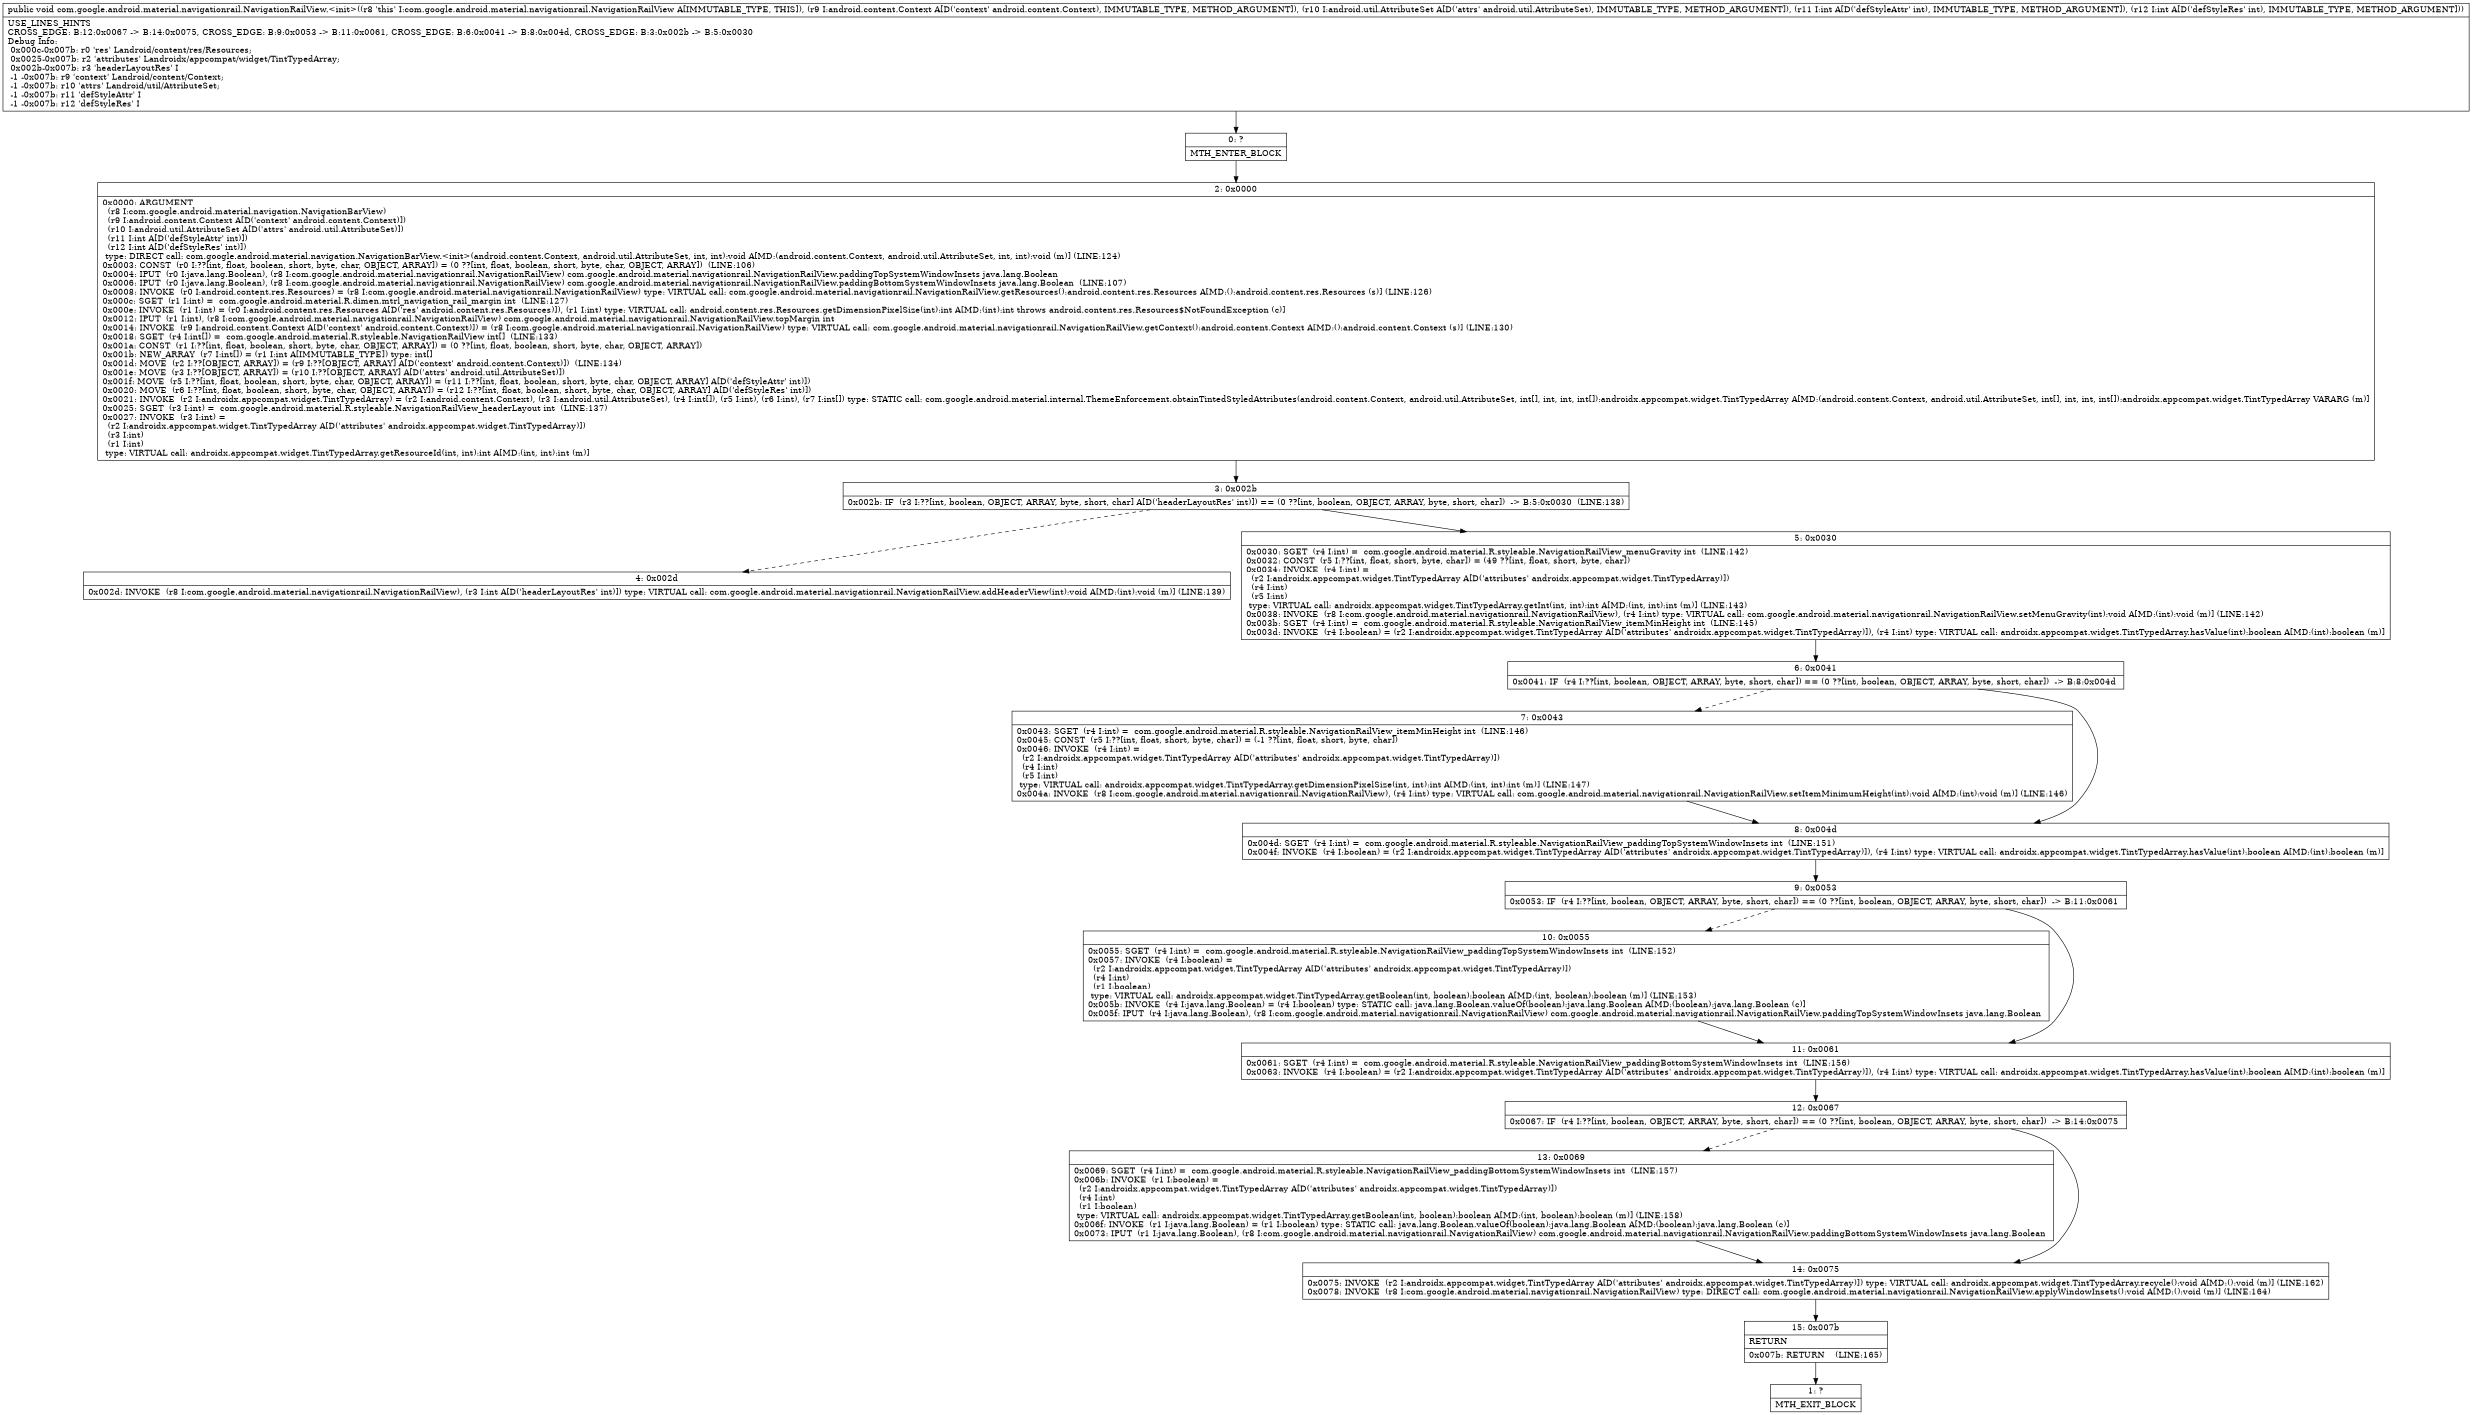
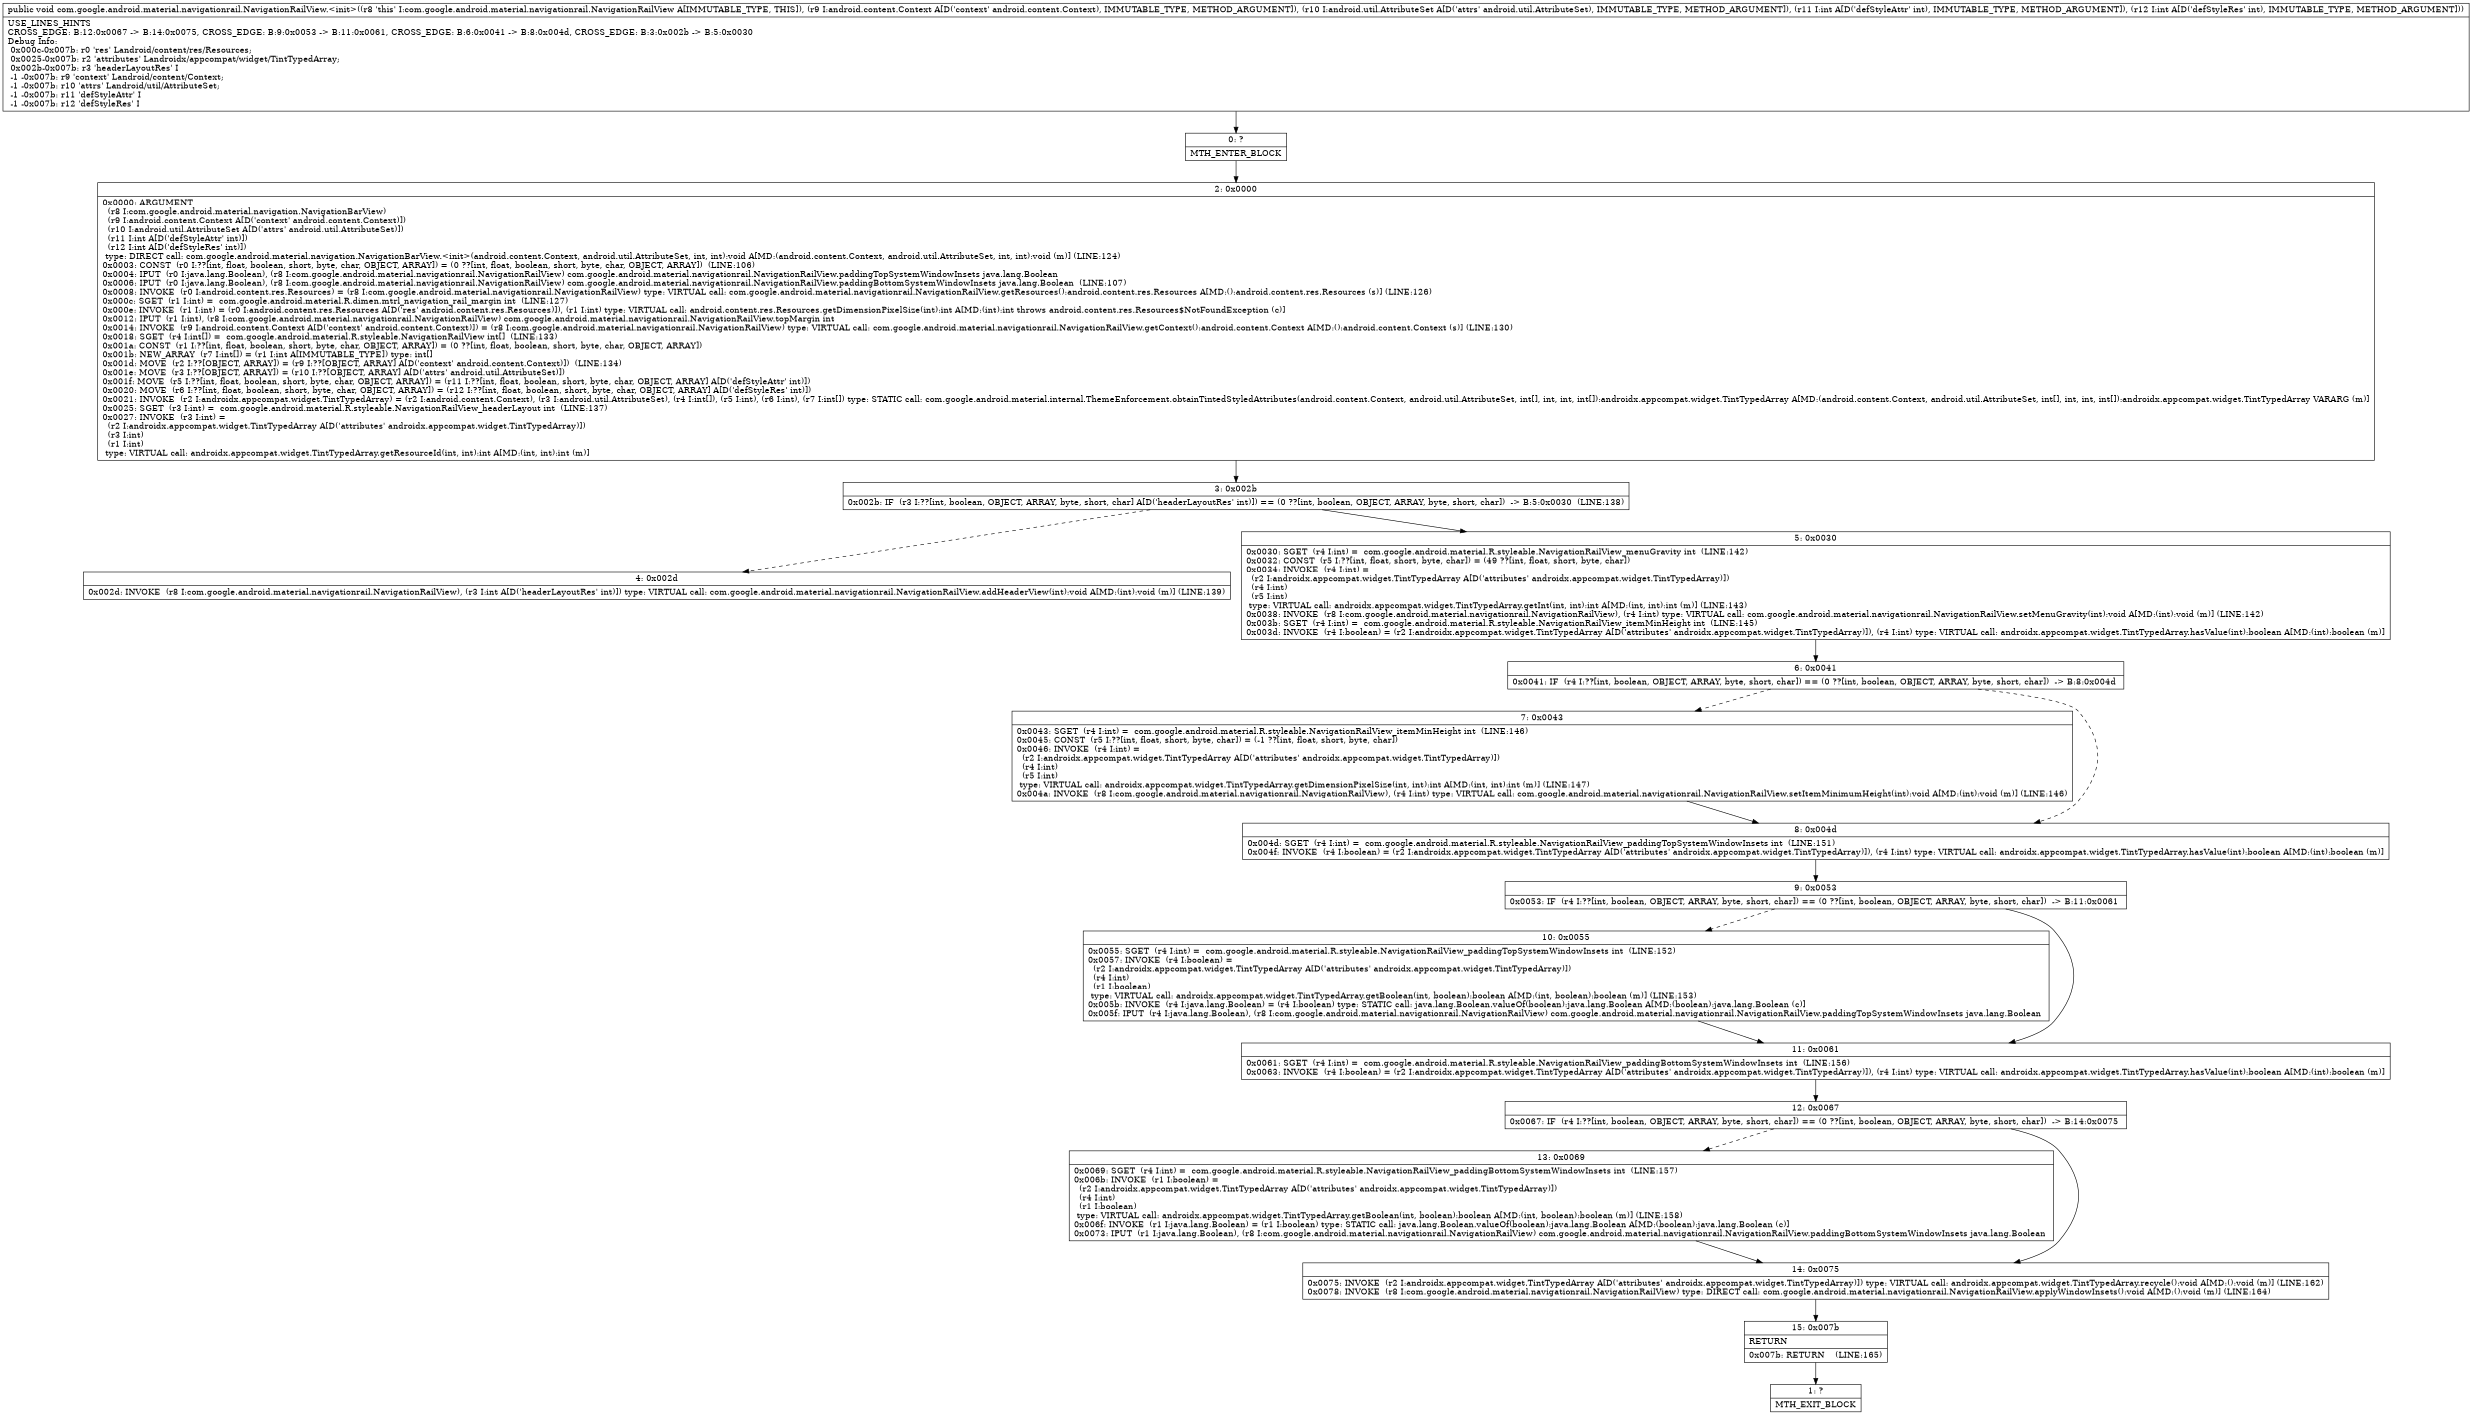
(2090, 728) -> (2090, 728)
